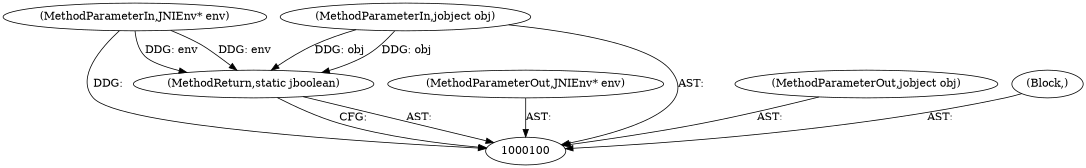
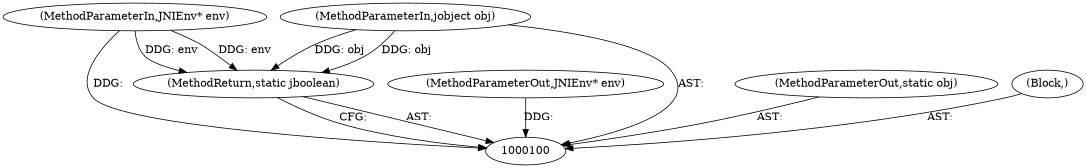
(866, 84) -> (866, 84)
(540, 118) -> (540, 118)
